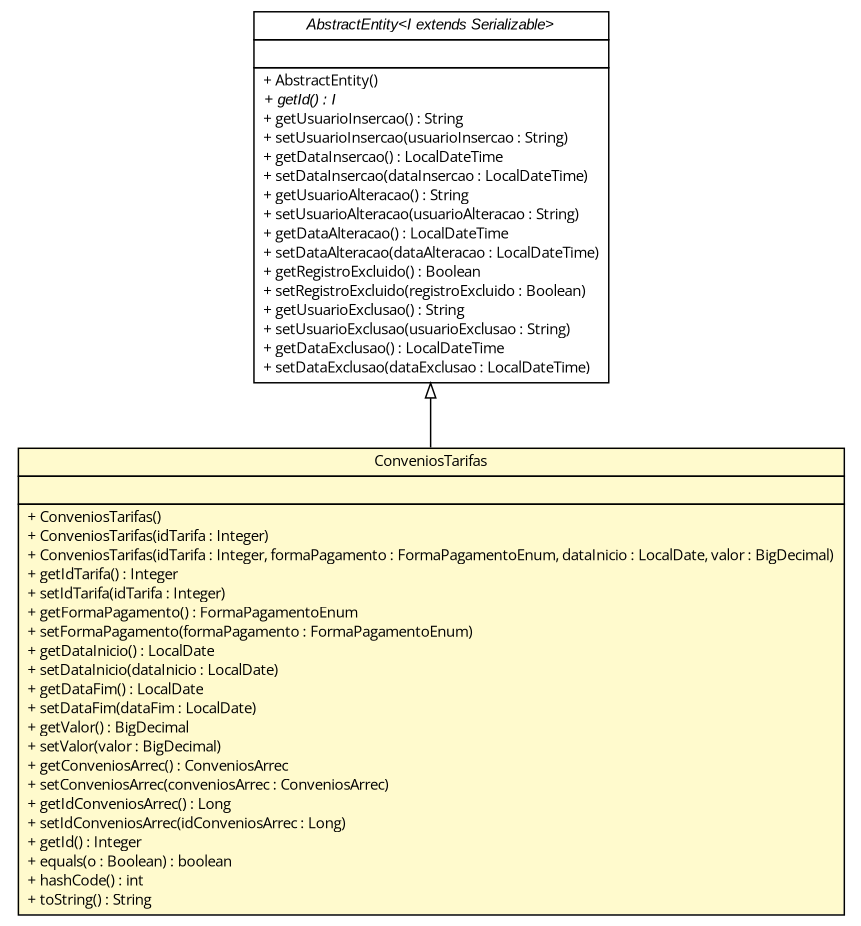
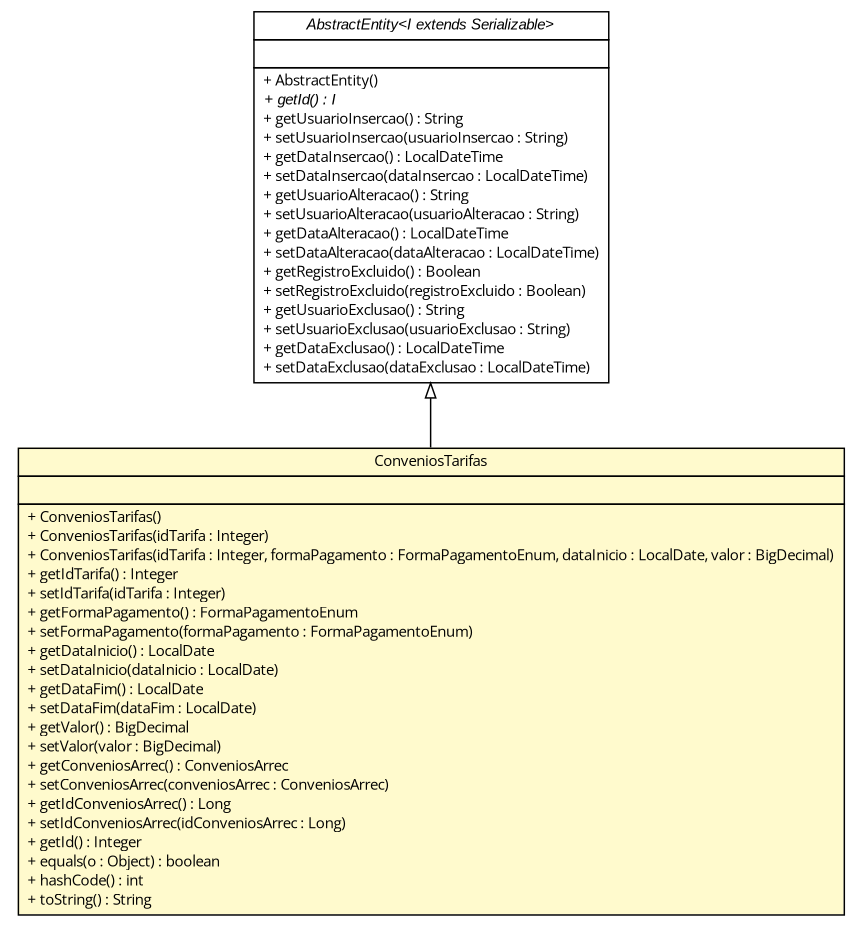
(130, 862) -> (124, 862)
